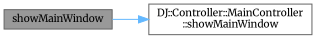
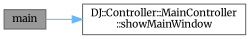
(58, 19) -> (25, 19)
